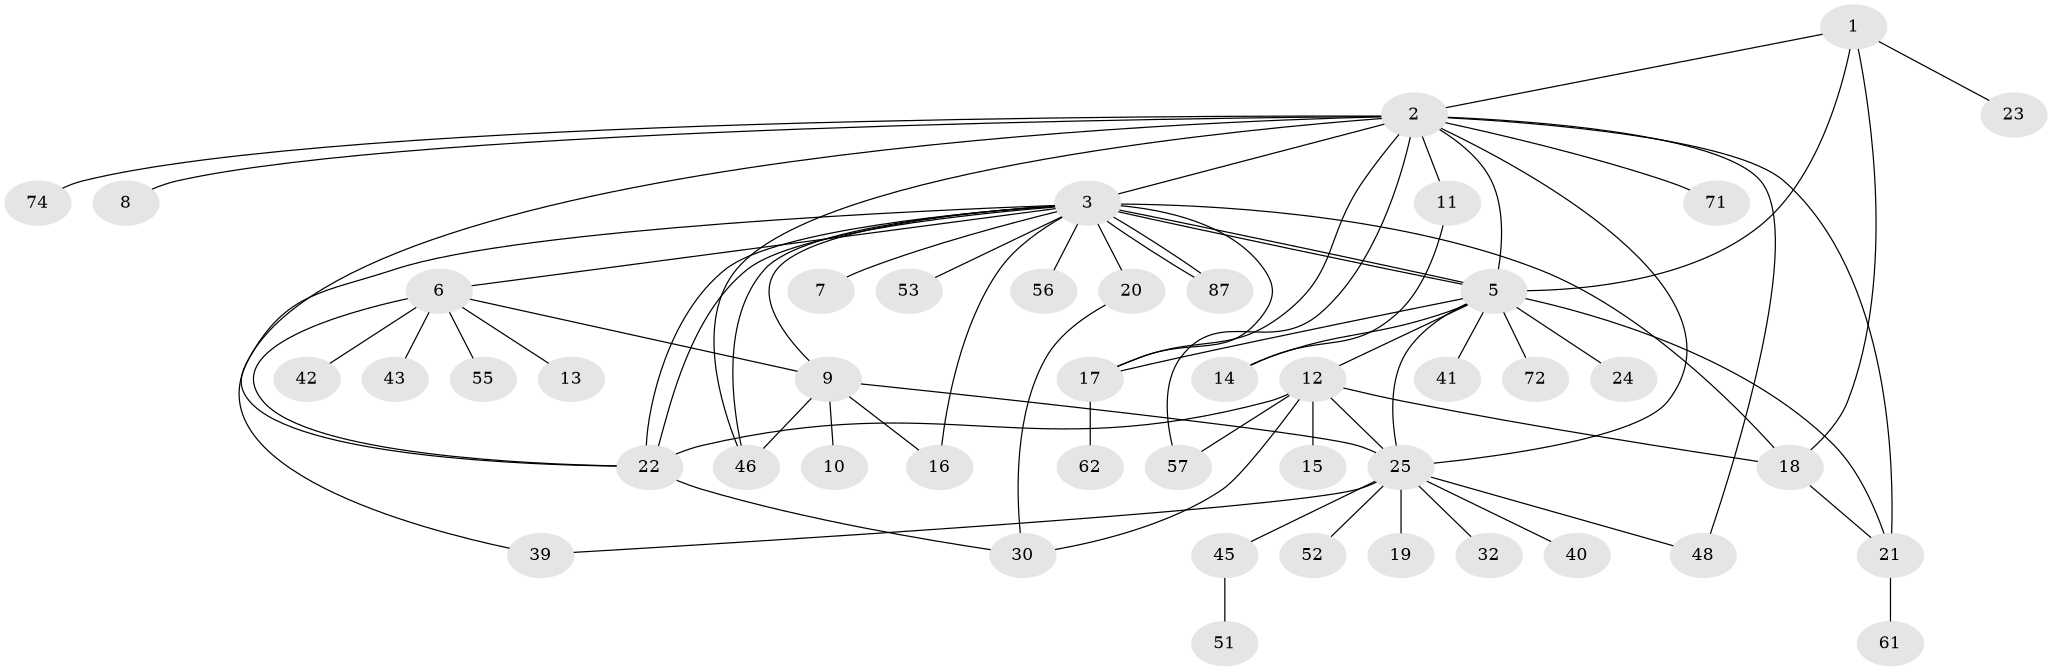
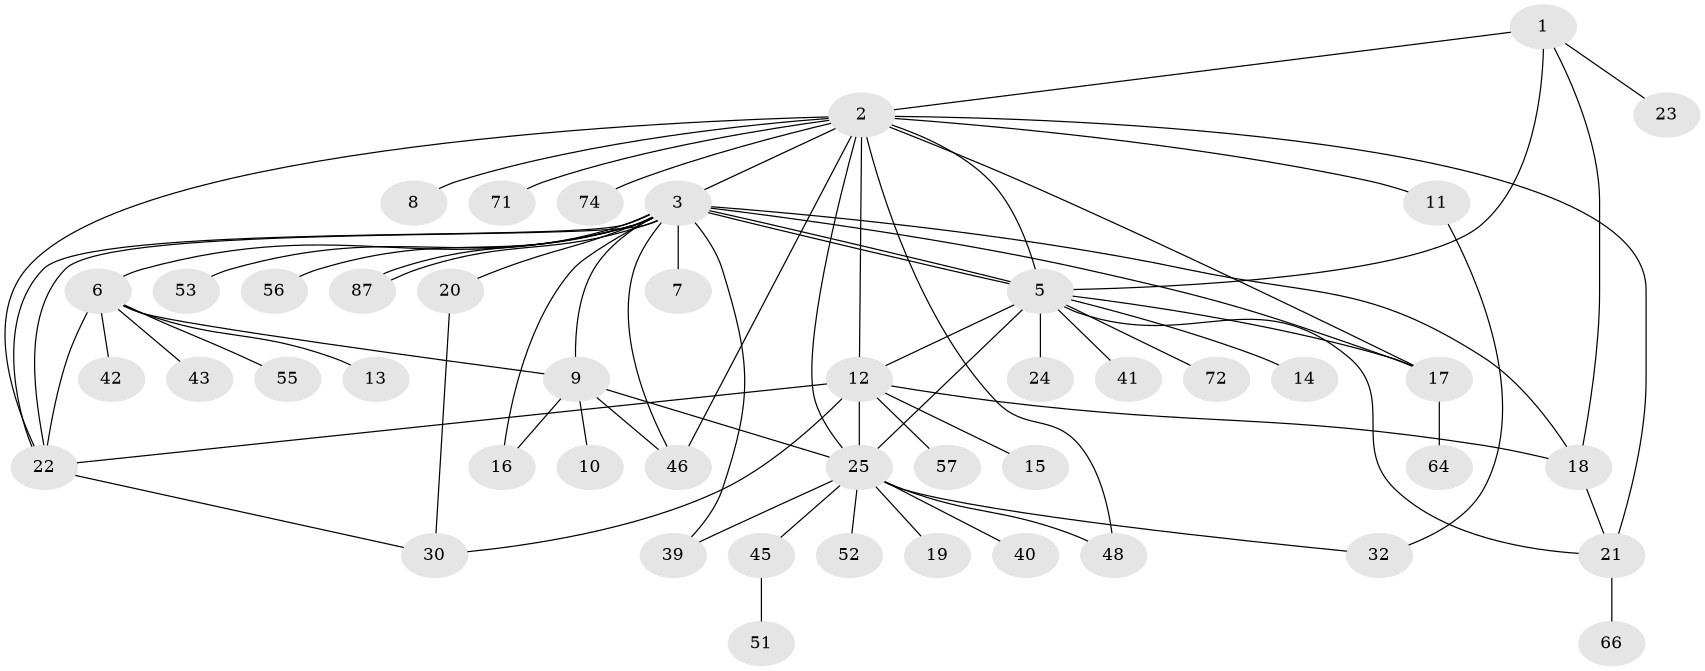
(1409, 301) -> (1502, 401)
(1312, 319) -> (861, 236)
(1090, 467) -> (1439, 467)
(1890, 644) -> (1612, 644)
